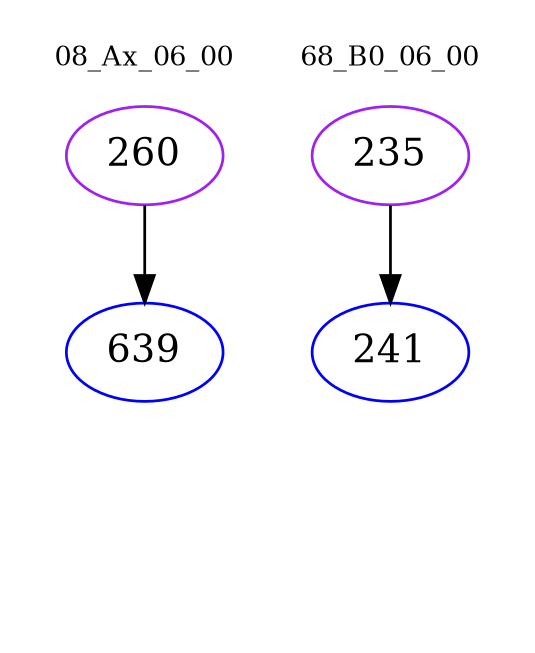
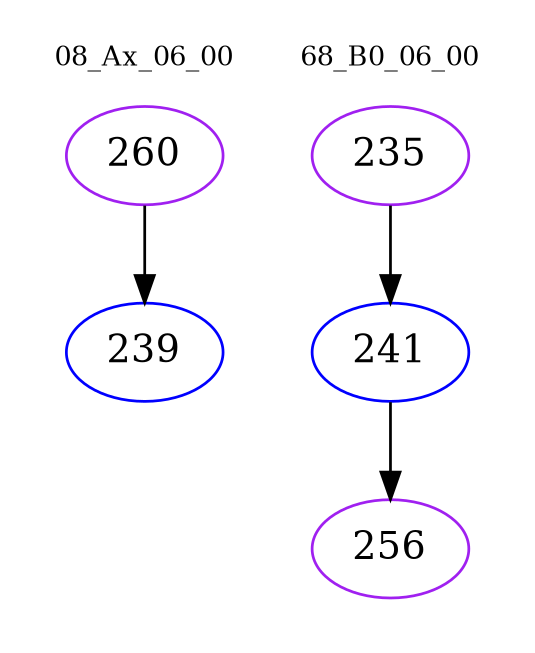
(145, 352) -> (145, 352)
none -> (390, 549)
